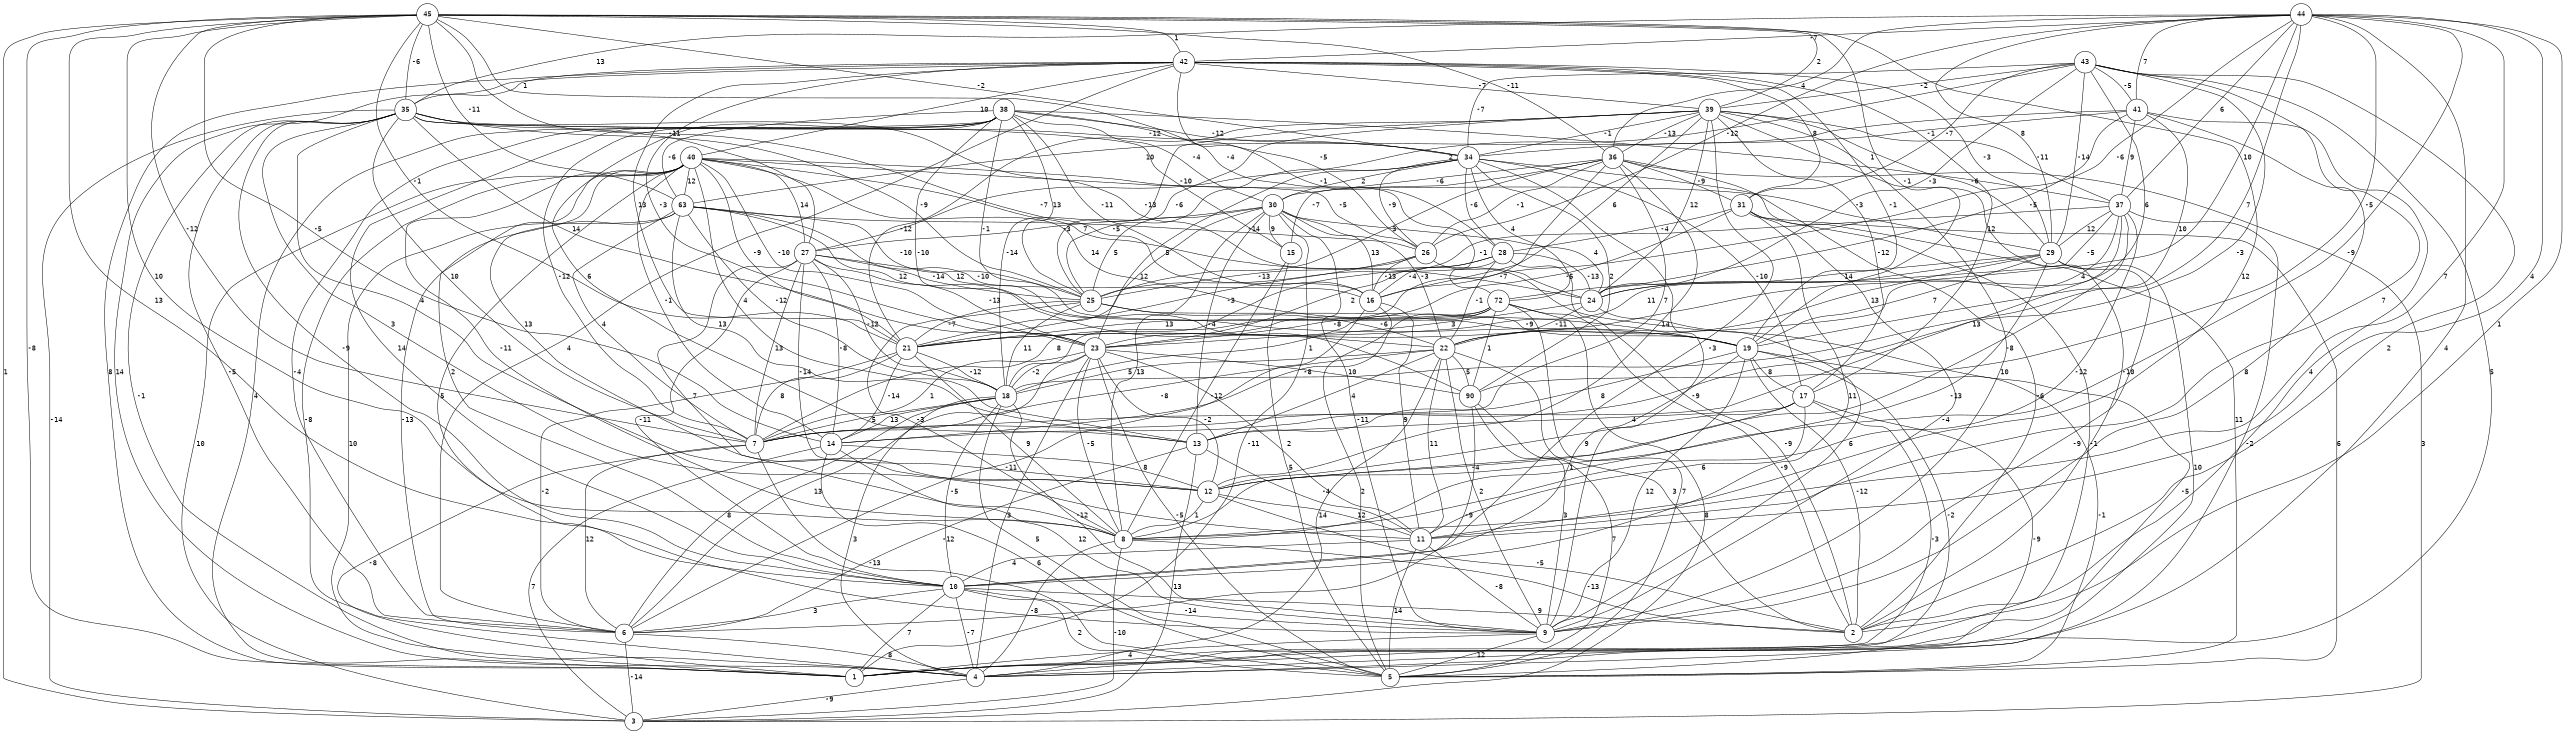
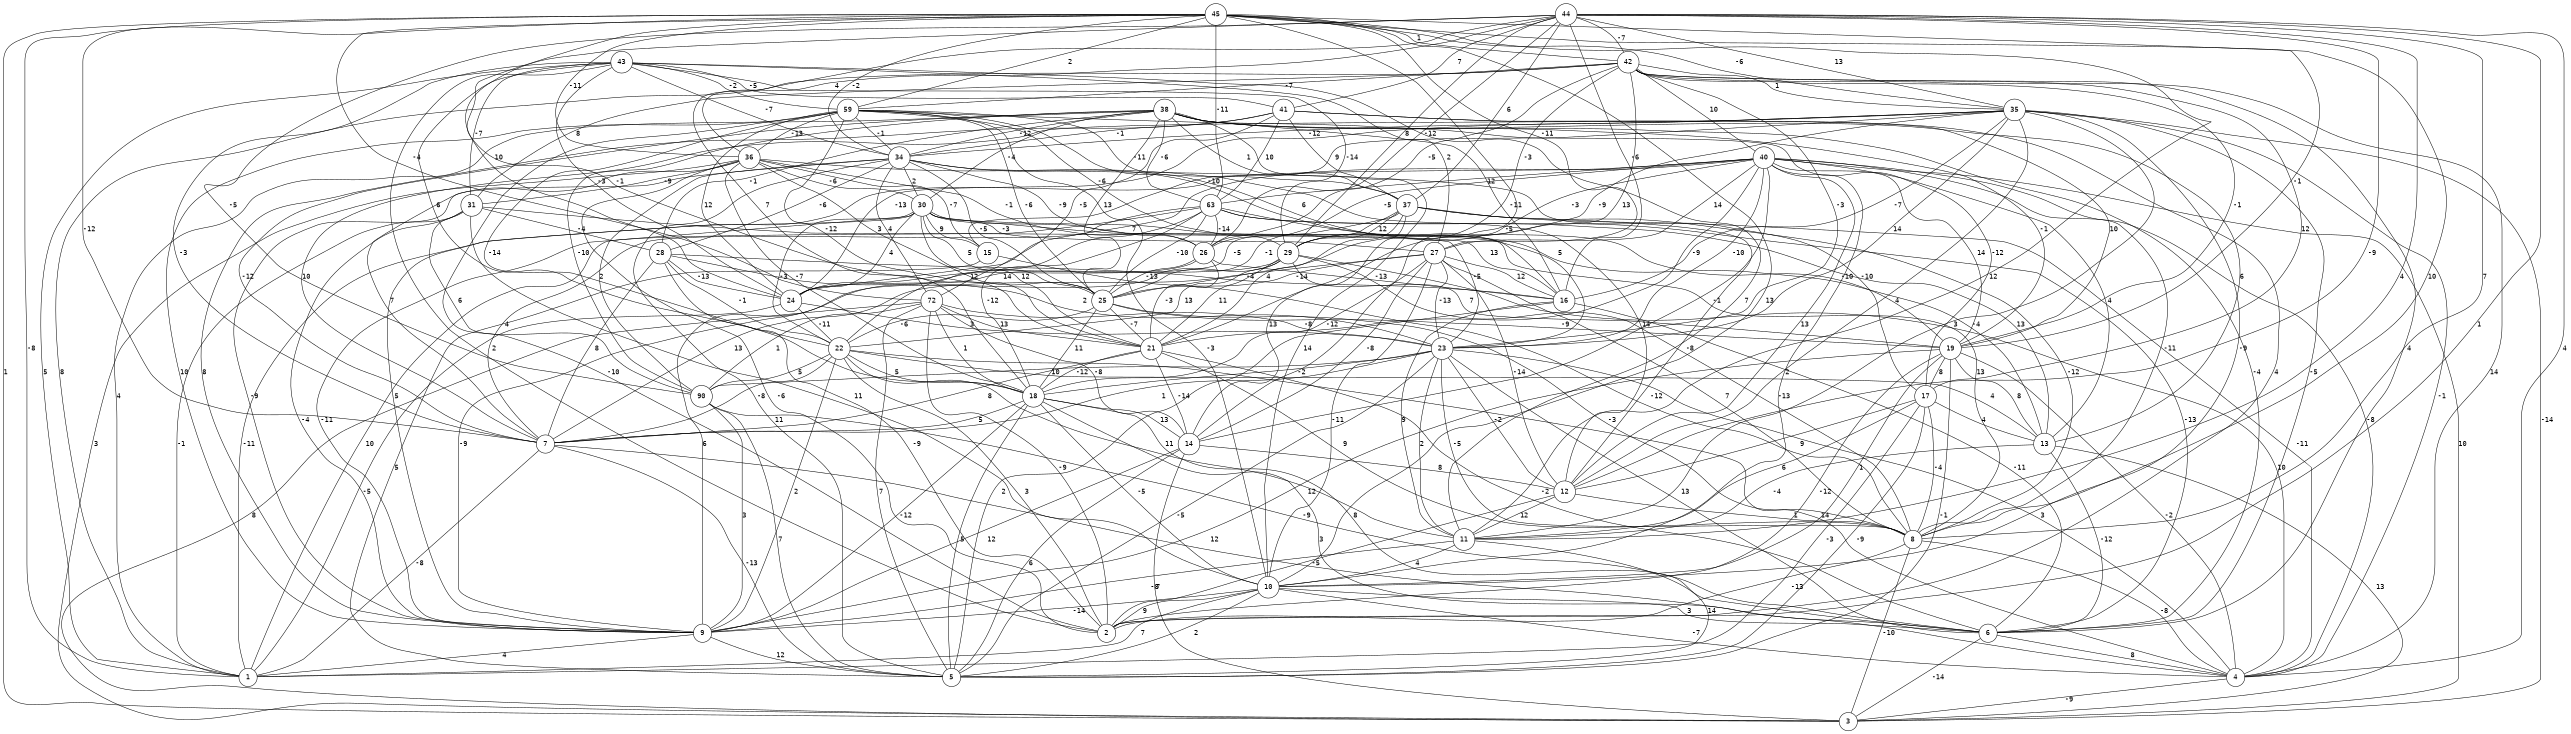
(1710, 110) -> (848, 110)
(2250, 444) -> (2302, 444)
(2333, 649) -> (517, 335)
